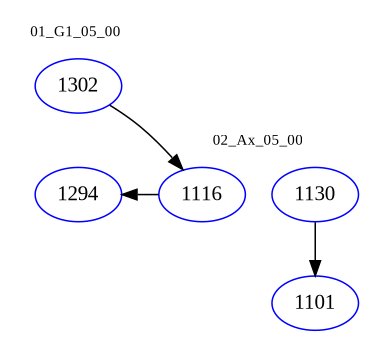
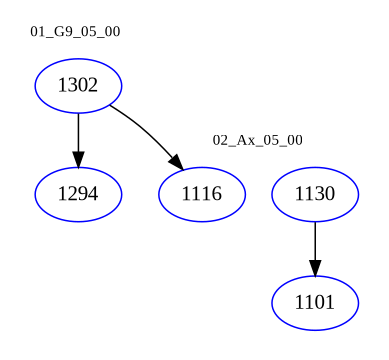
(76, 32) -> (76, 32)
(148, 195) -> (78, 133)
